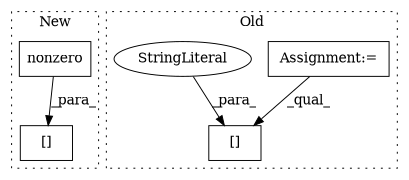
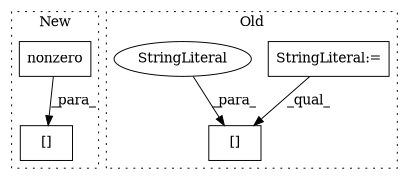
(329, 59) -> (329, 59)
